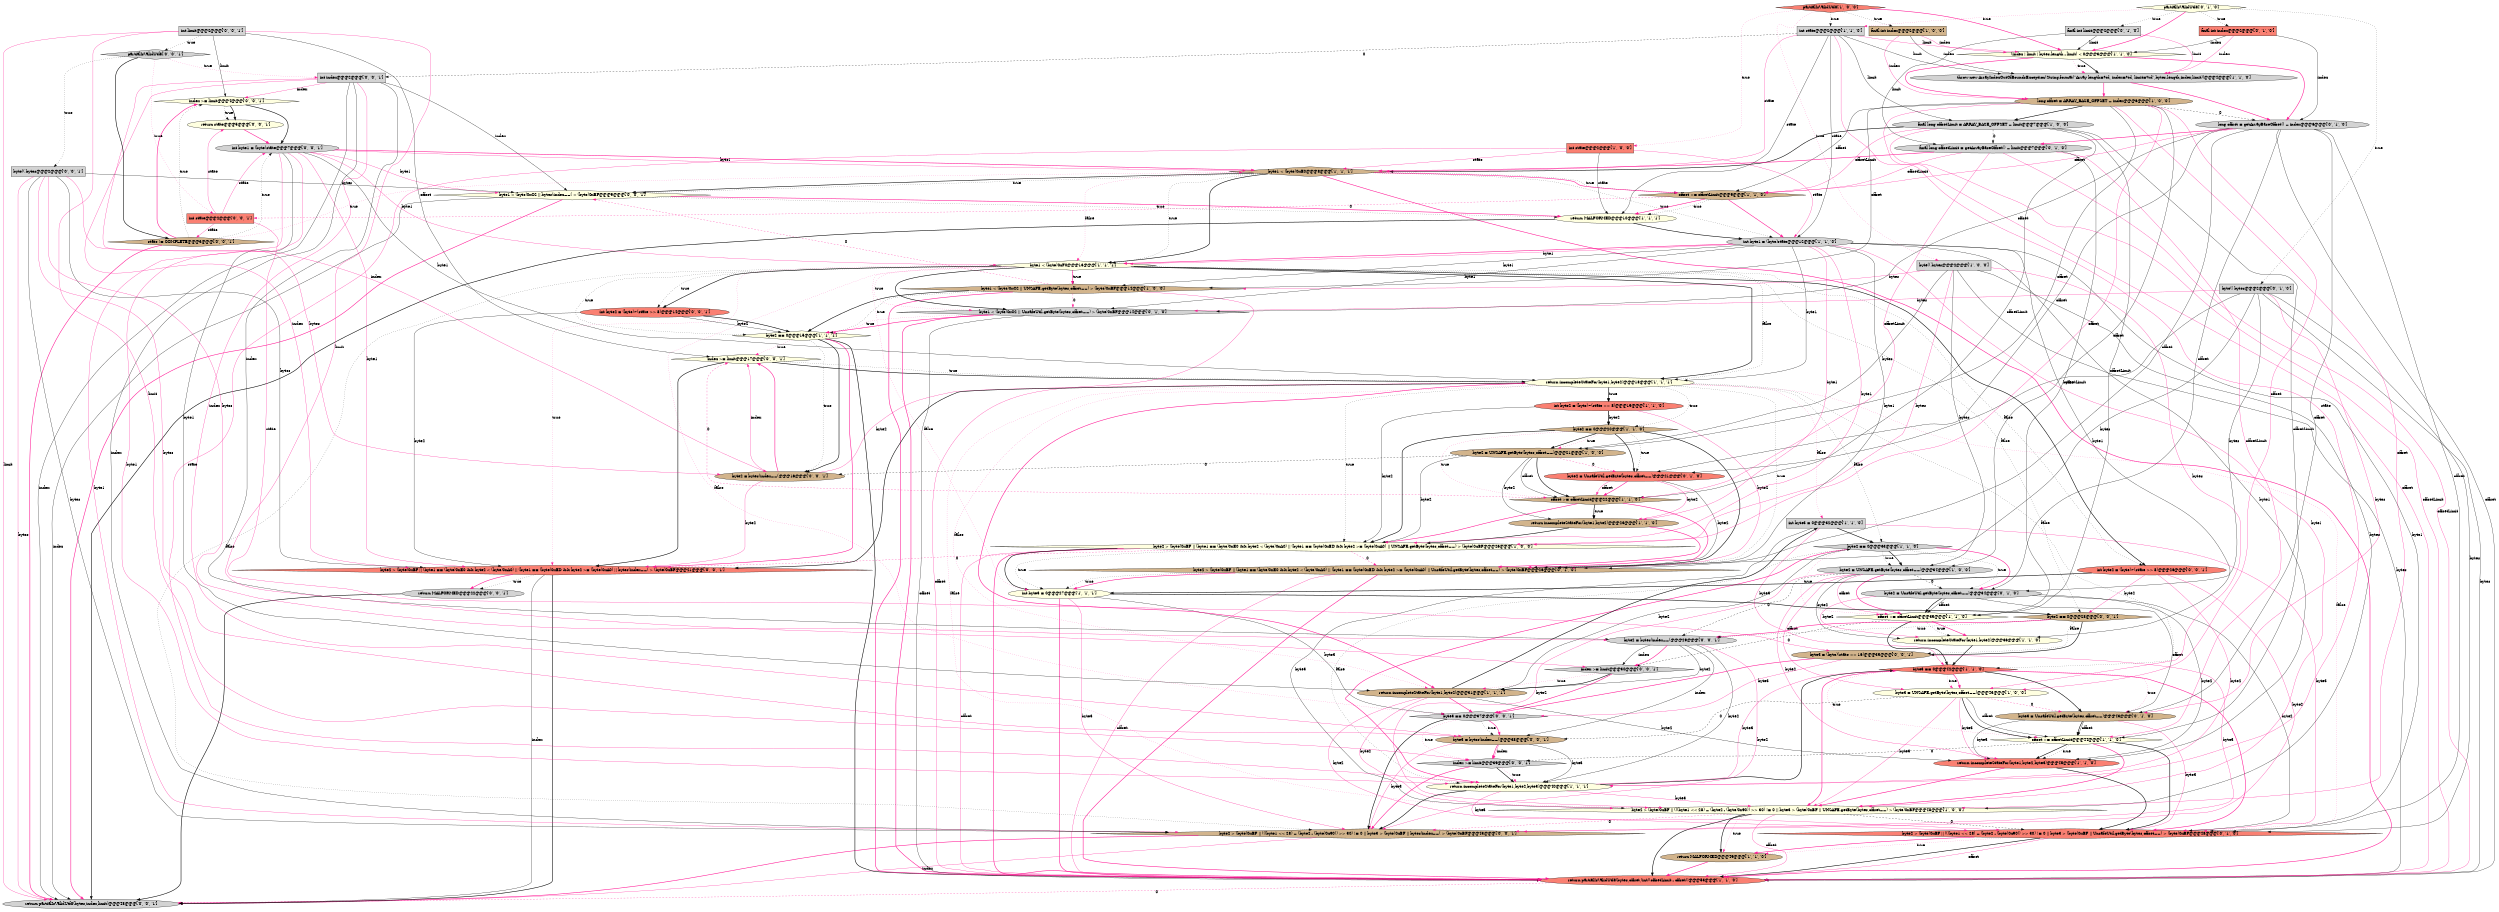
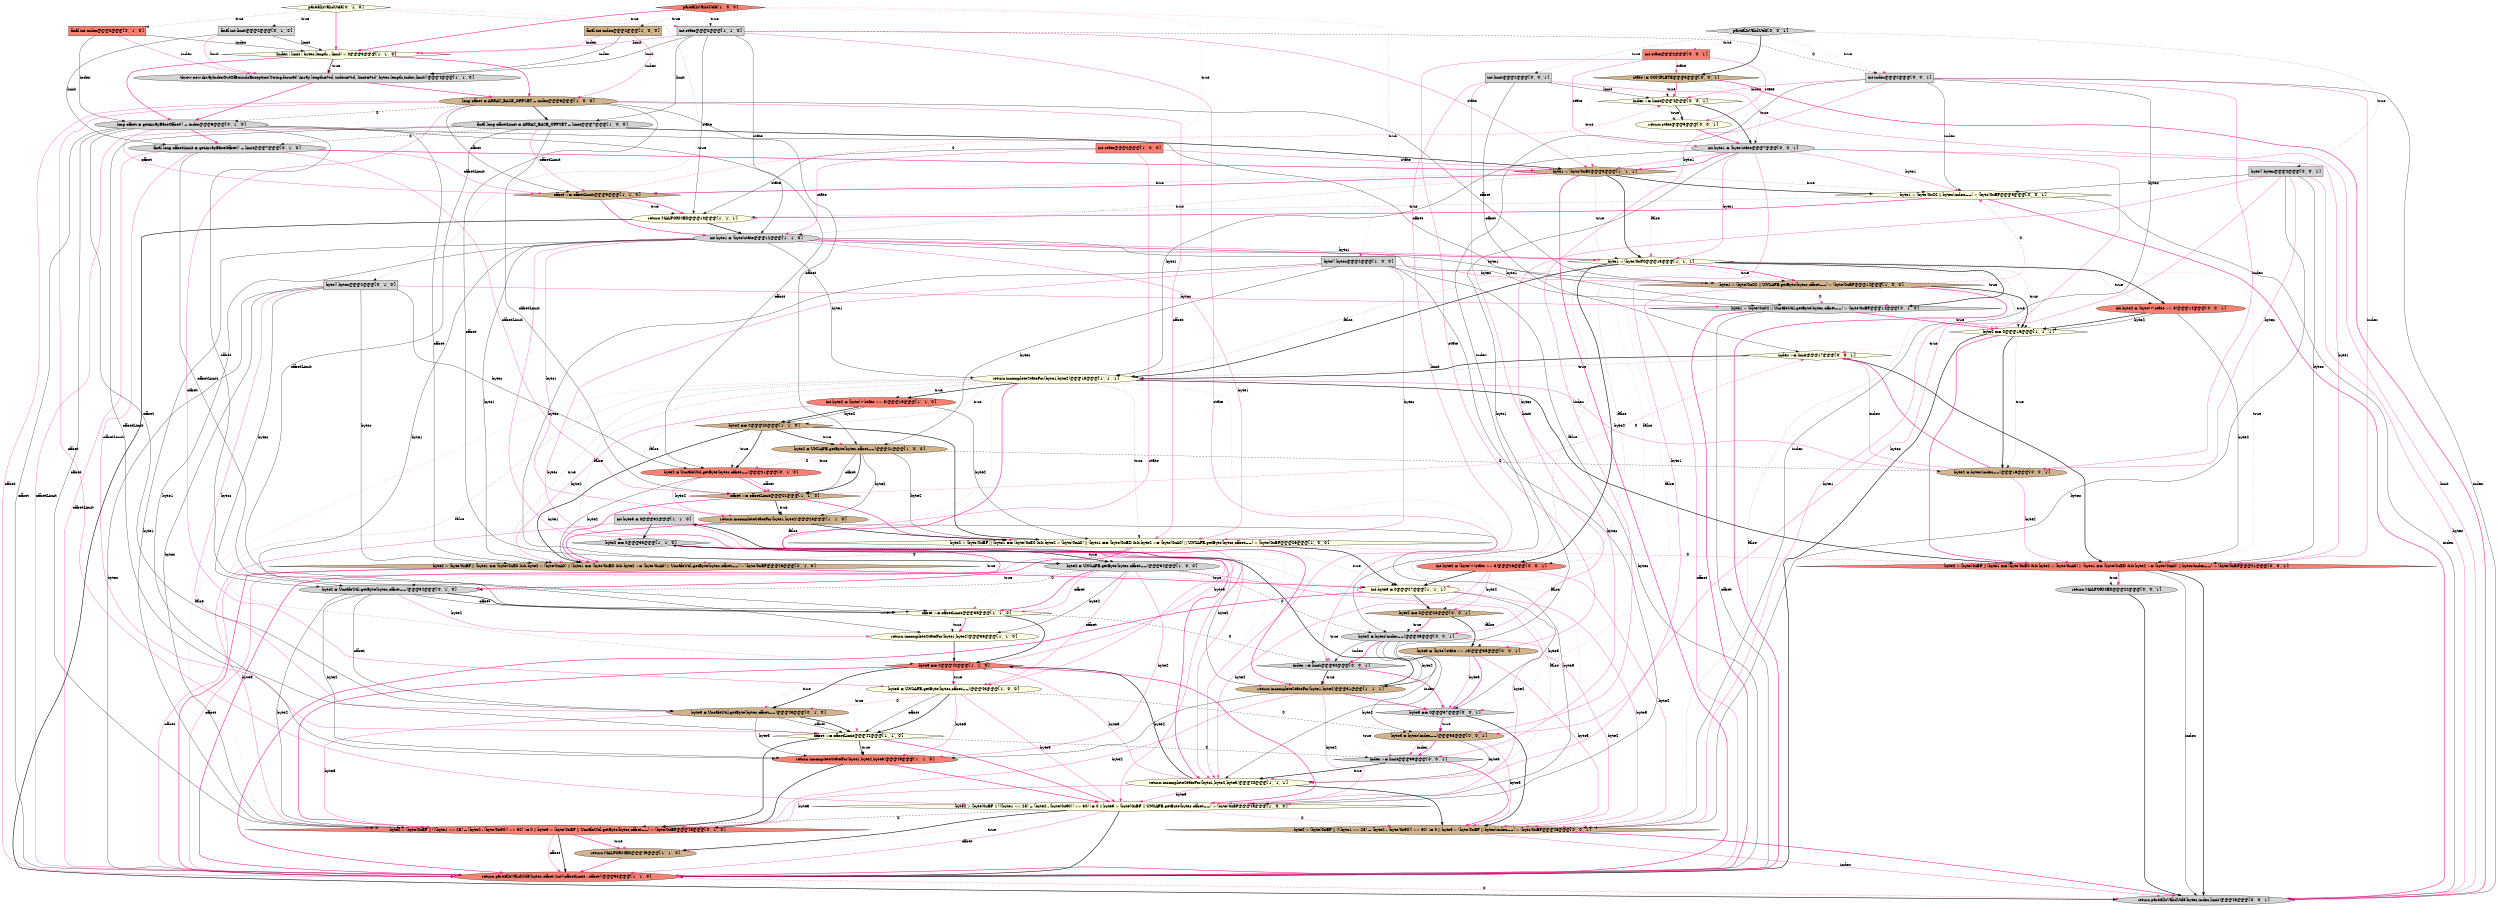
(184, 43) -> (1637, 49)
(963, 212) -> (1135, 137)
none -> (1359, 627)
